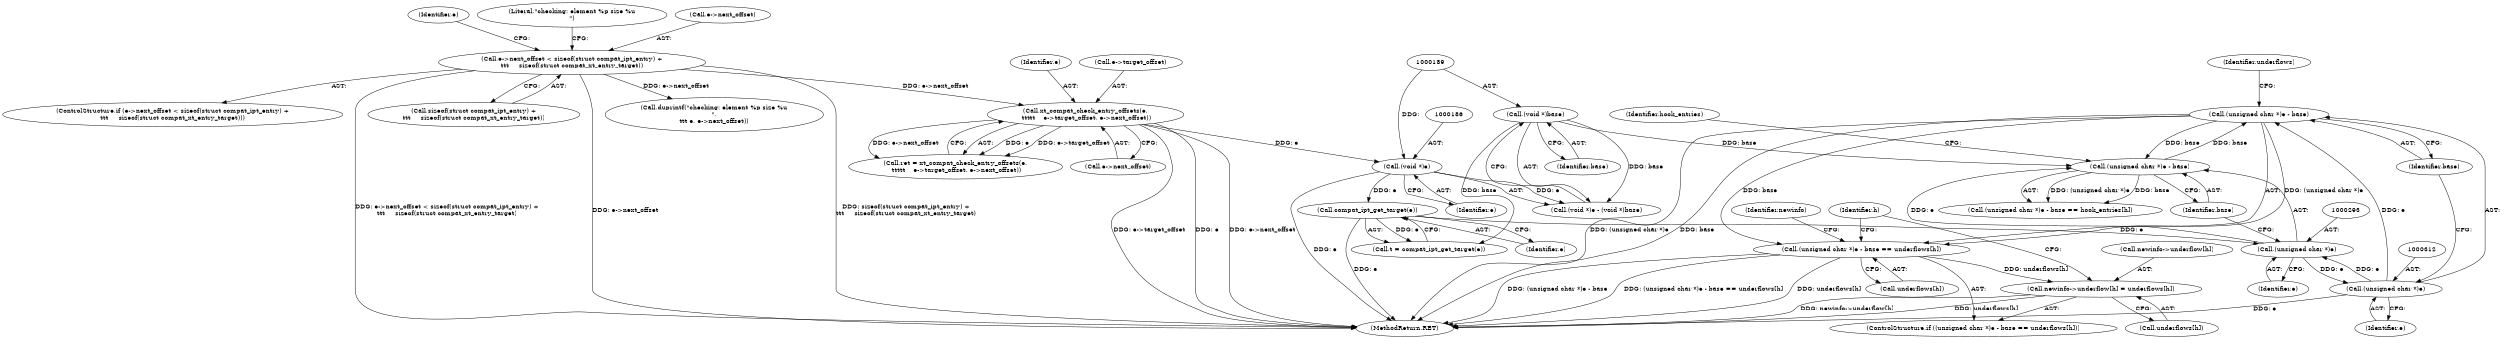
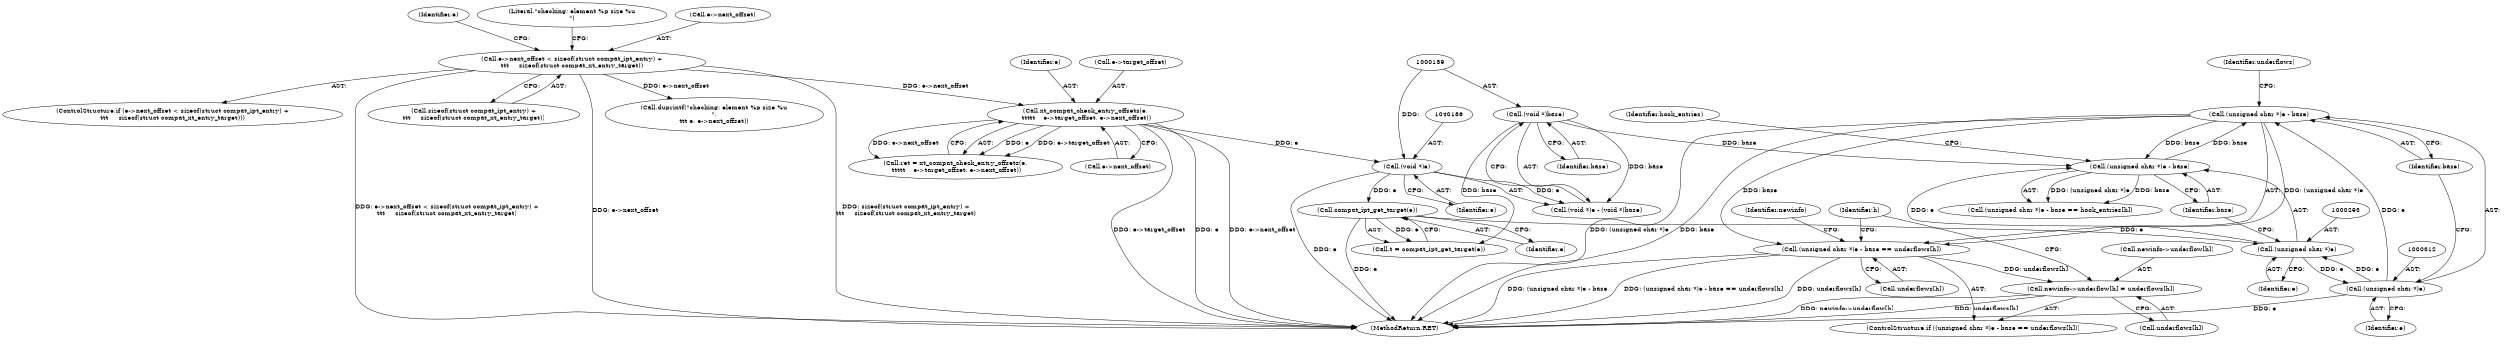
(1449, 115) -> (1449, 115)
